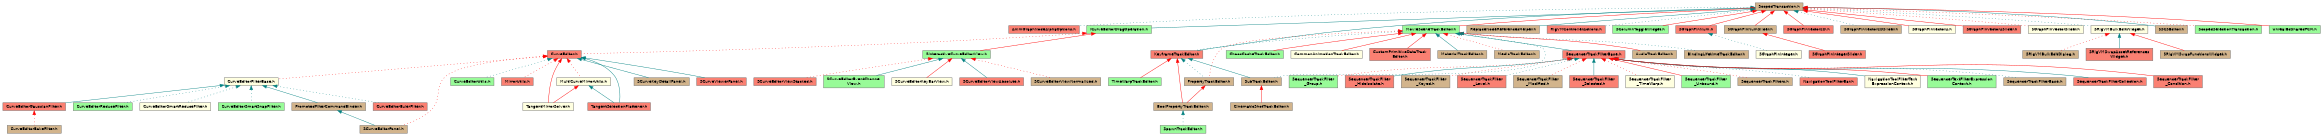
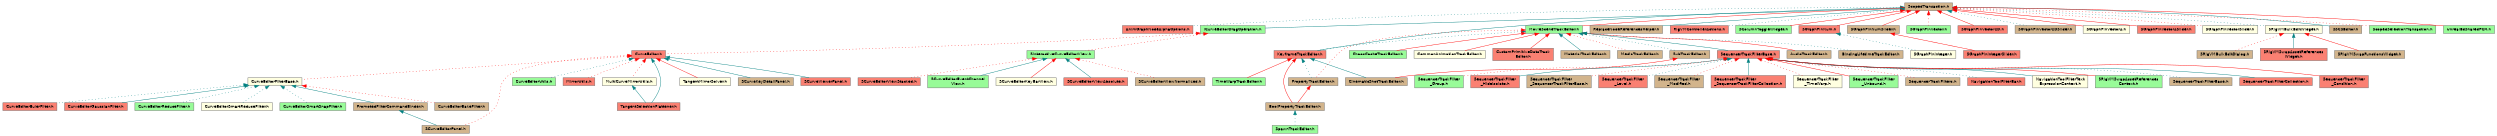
none -> (1929, 29)
(1036, 42) -> (1145, 42)
(1221, 69) -> (1340, 69)
(1426, 82) -> (1559, 82)
(1594, 82) -> (1748, 82)
(1962, 82) -> (2129, 82)
(564, 95) -> none
(34, 120) -> (371, 94)
